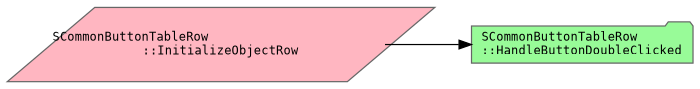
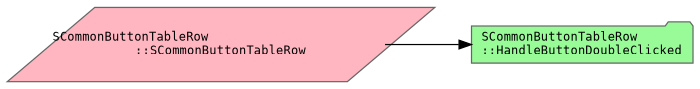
(221, 45) -> (221, 45)
